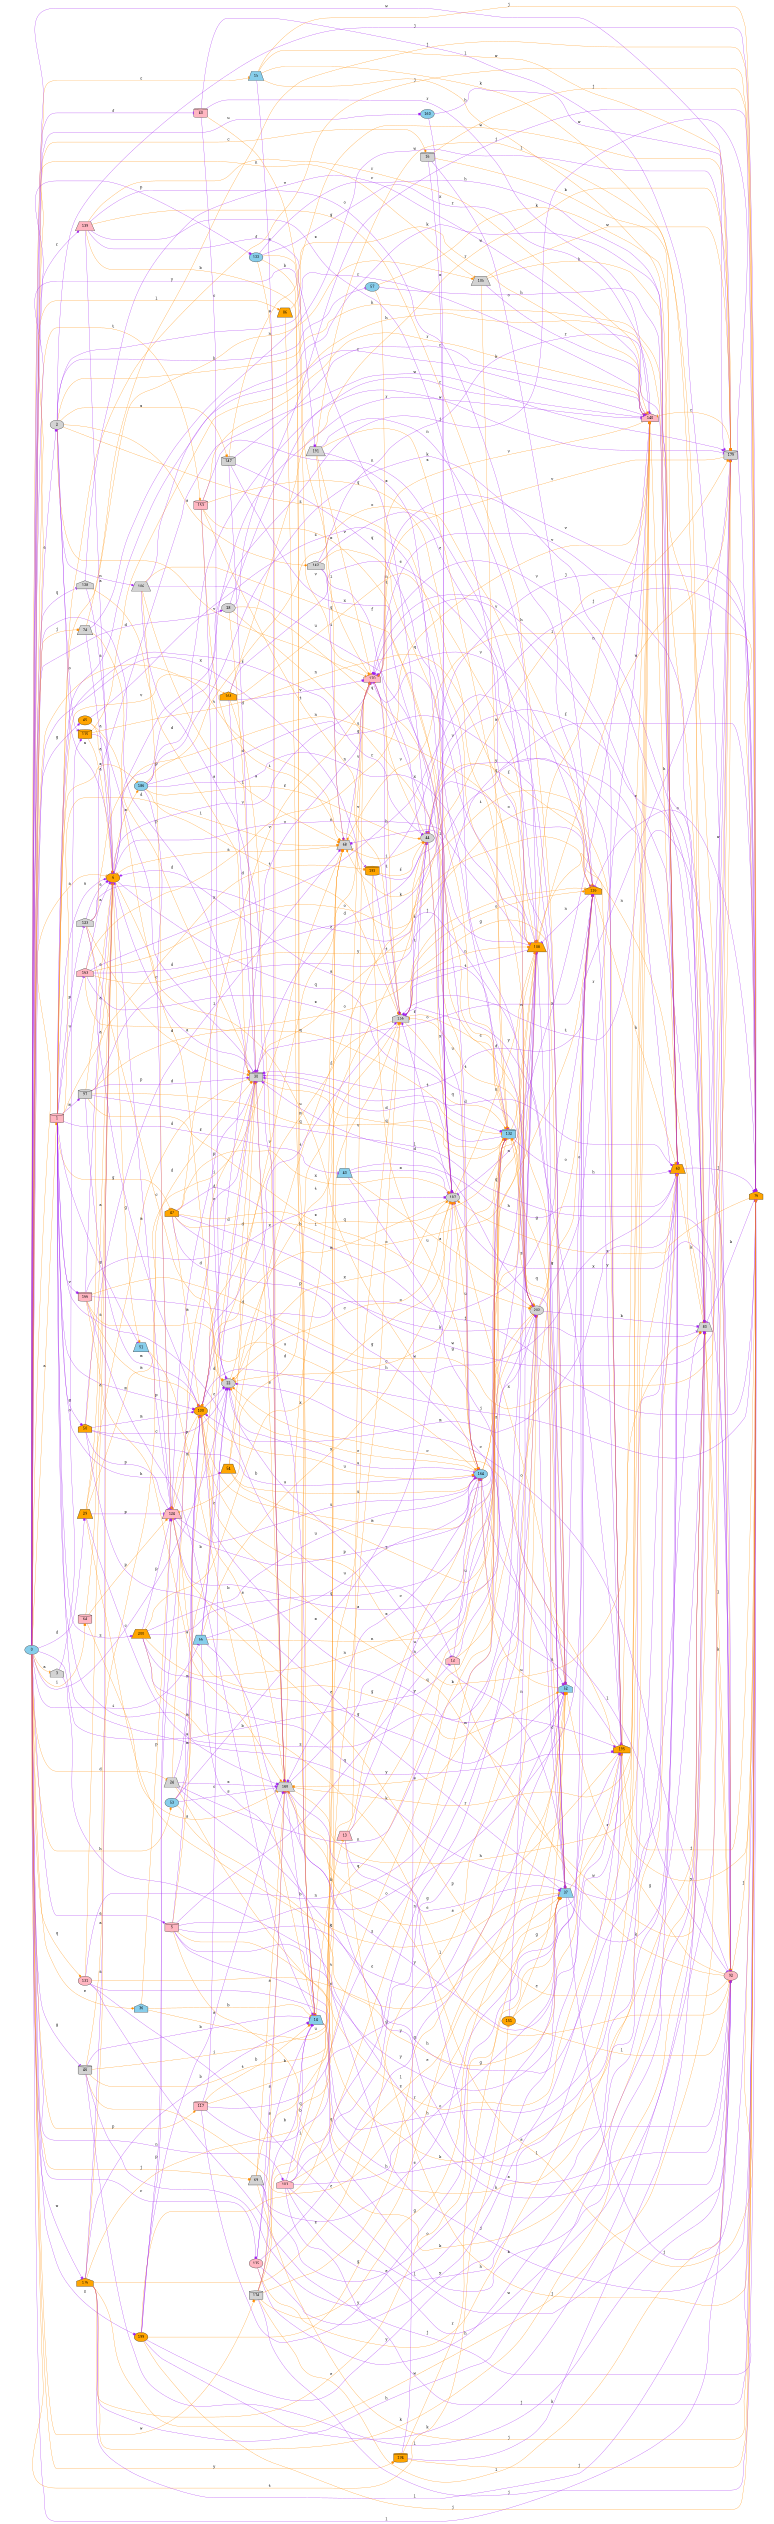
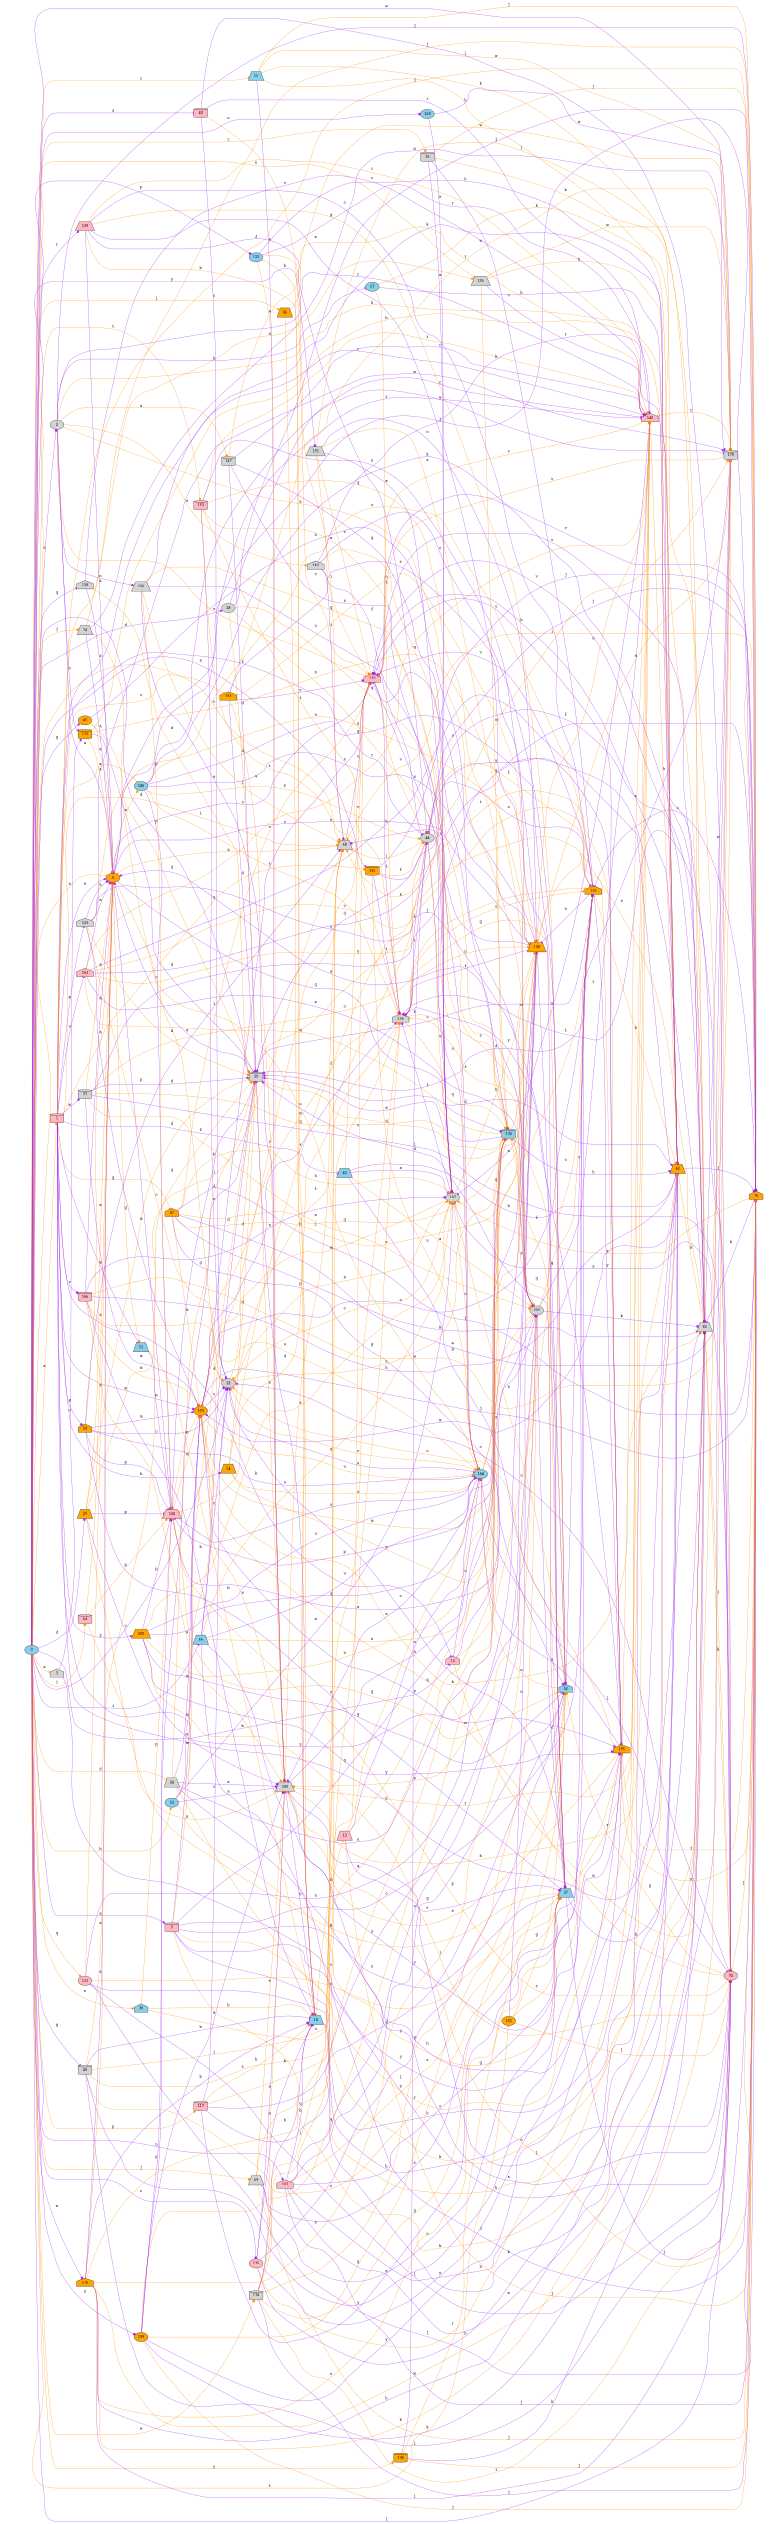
(537, 1218) -> (537, 1218)
(674, 1383) -> (674, 1383)
